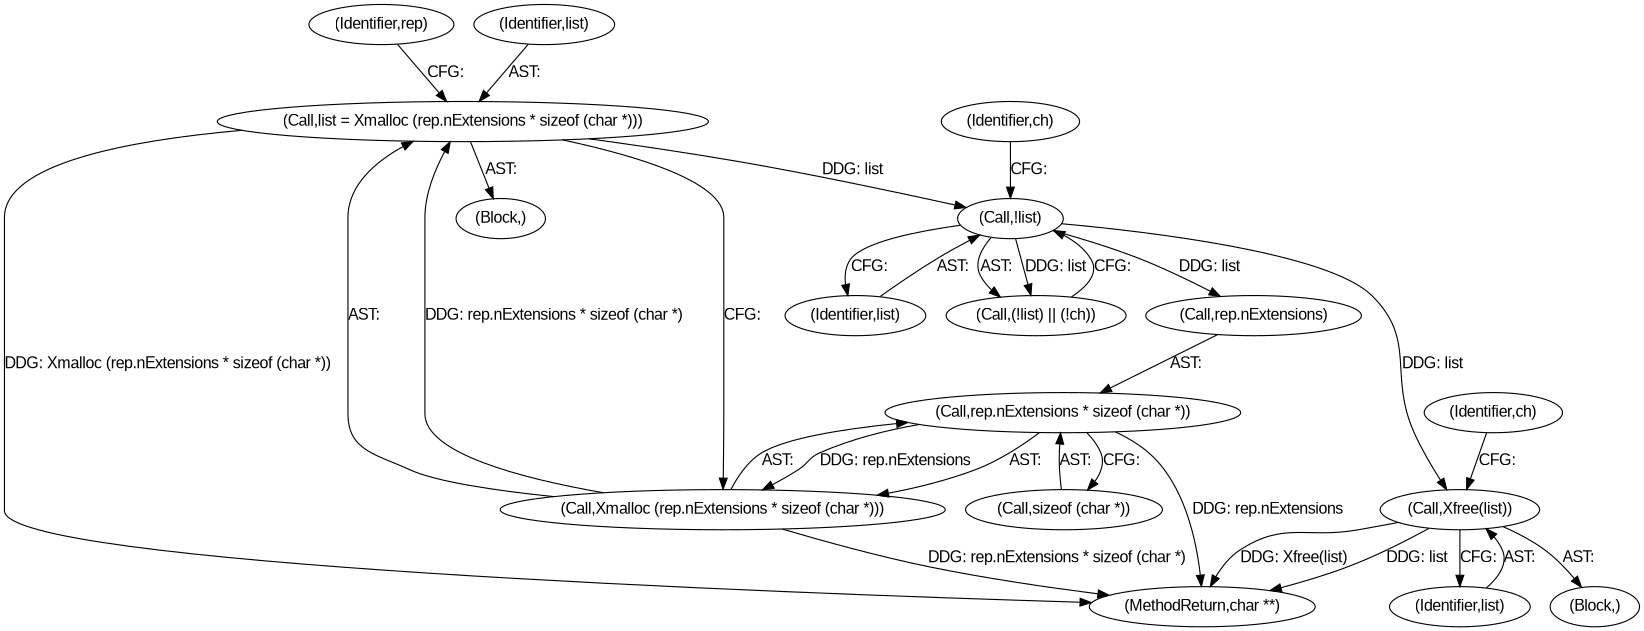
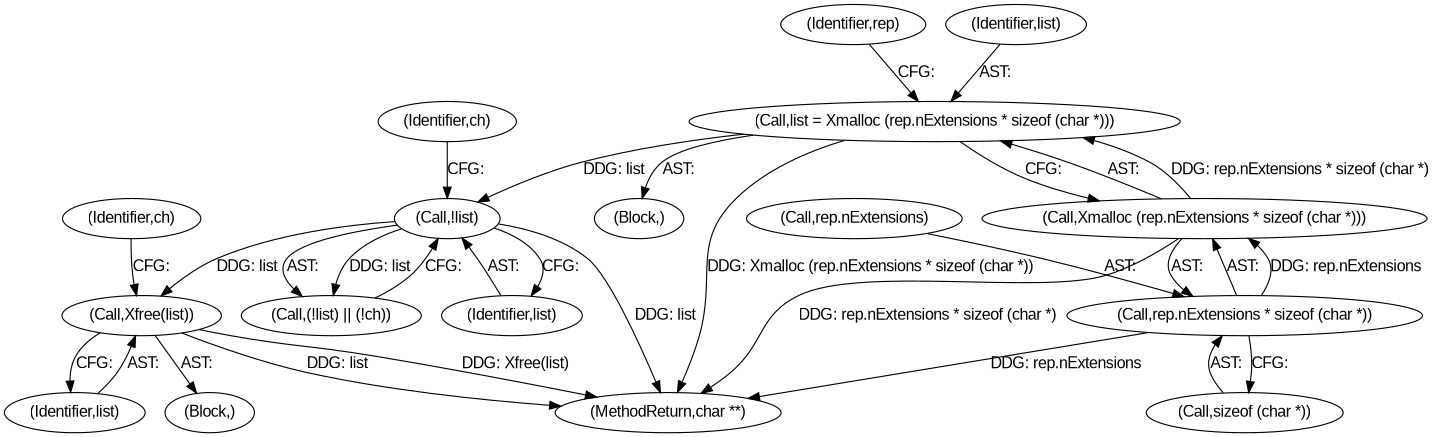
(1133, 256) -> (602, 276)
